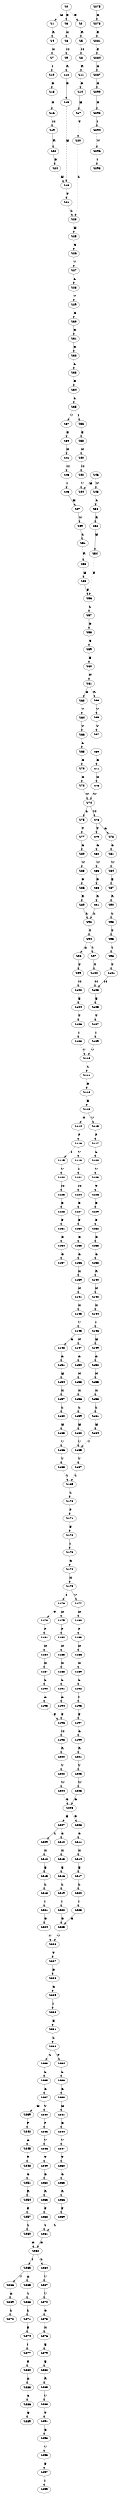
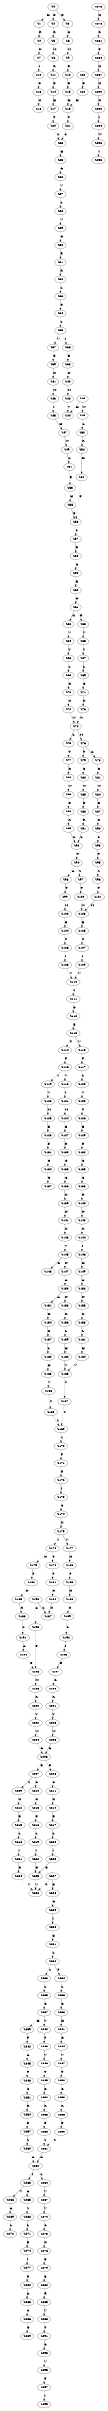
(52, 130) -> none
none -> (83, 666)
(61, 1356) -> (57, 1297)
(44, 1679) -> (41, 1607)
(53, 1952) -> (45, 1884)
